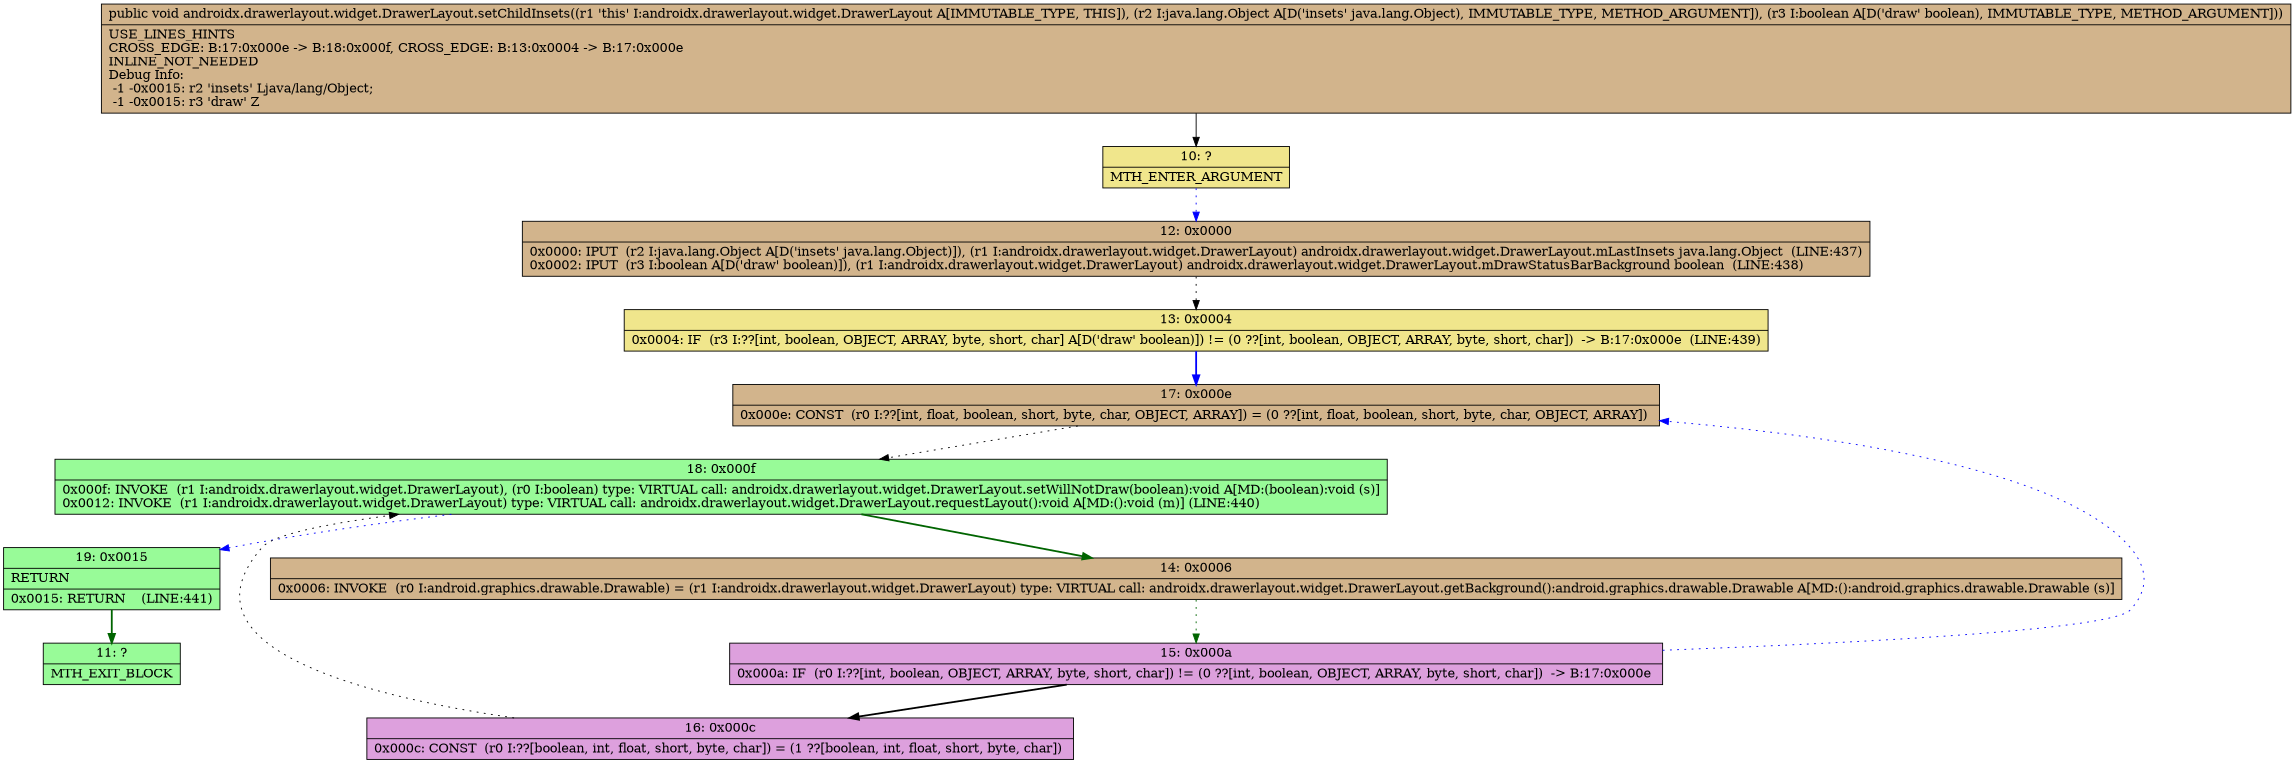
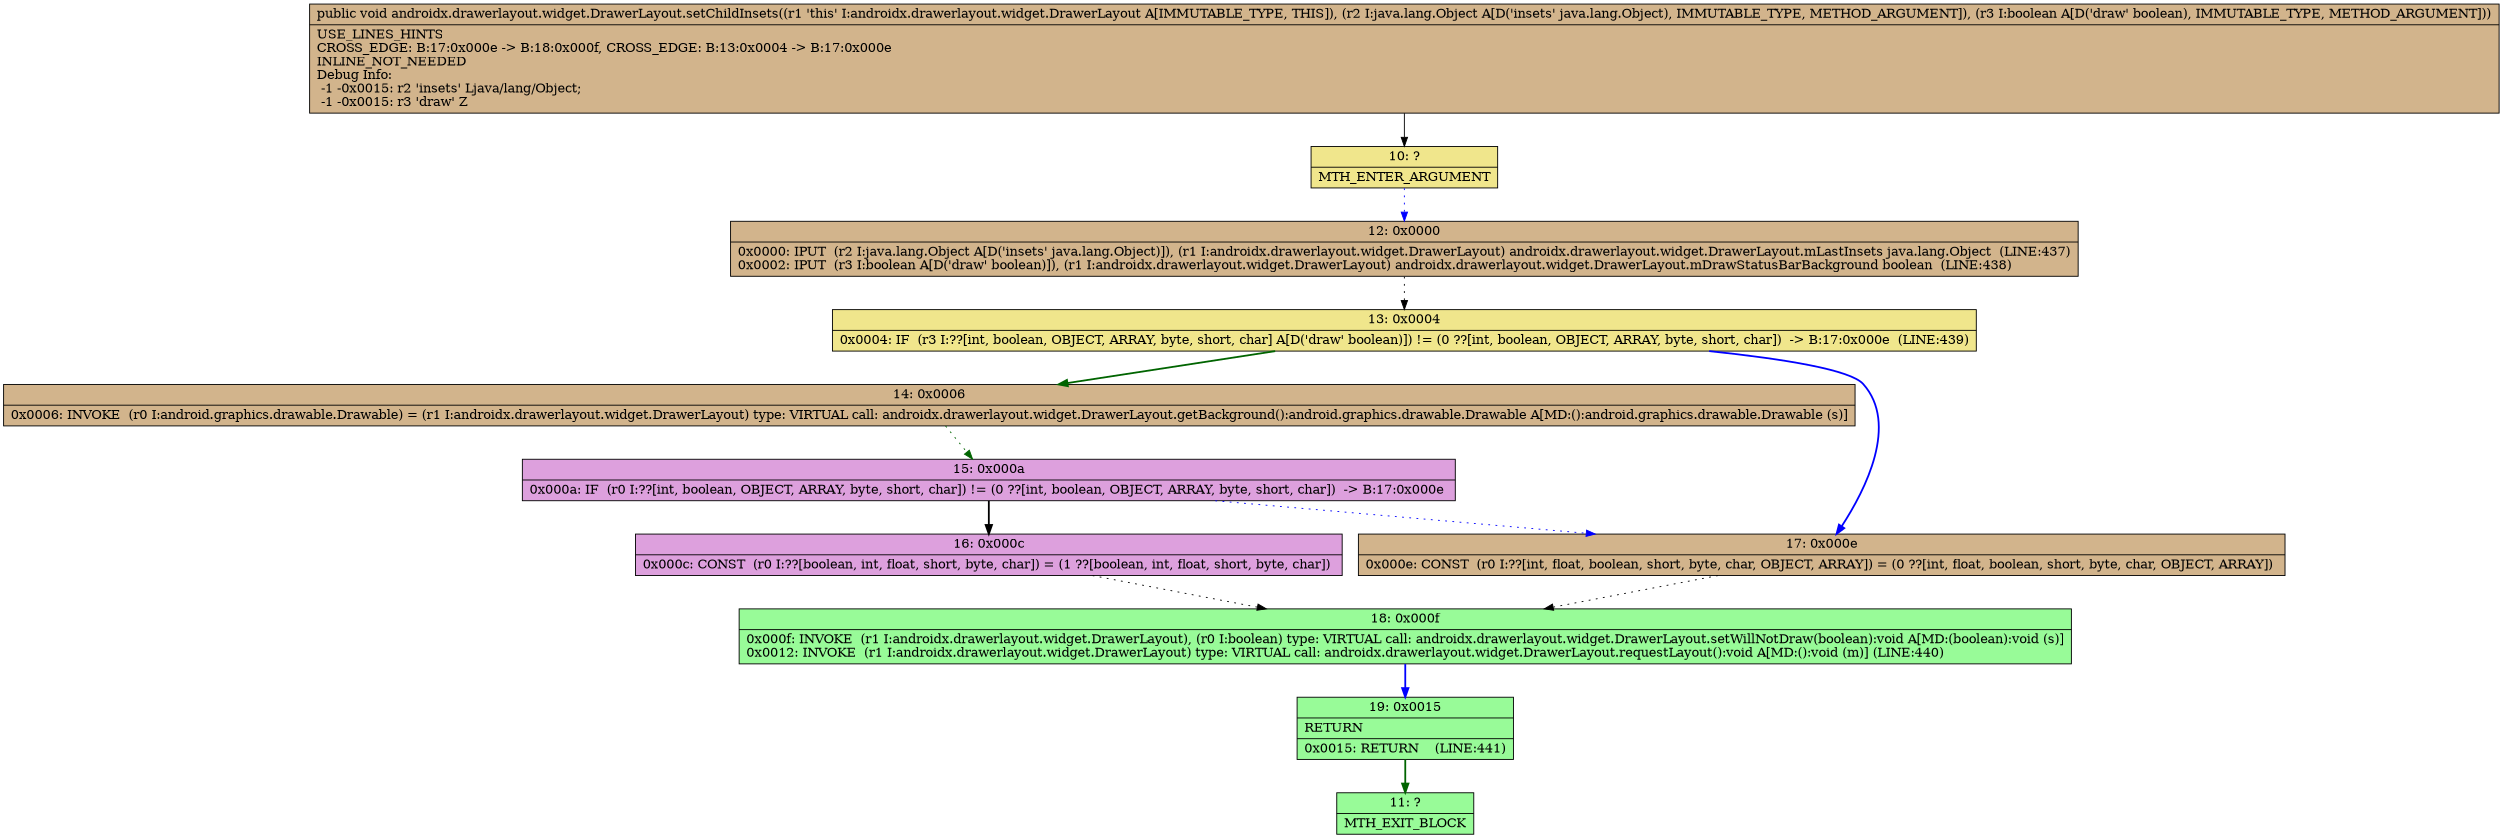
(340, 529) -> (1405, 676)
(972, 535) -> (1171, 367)
